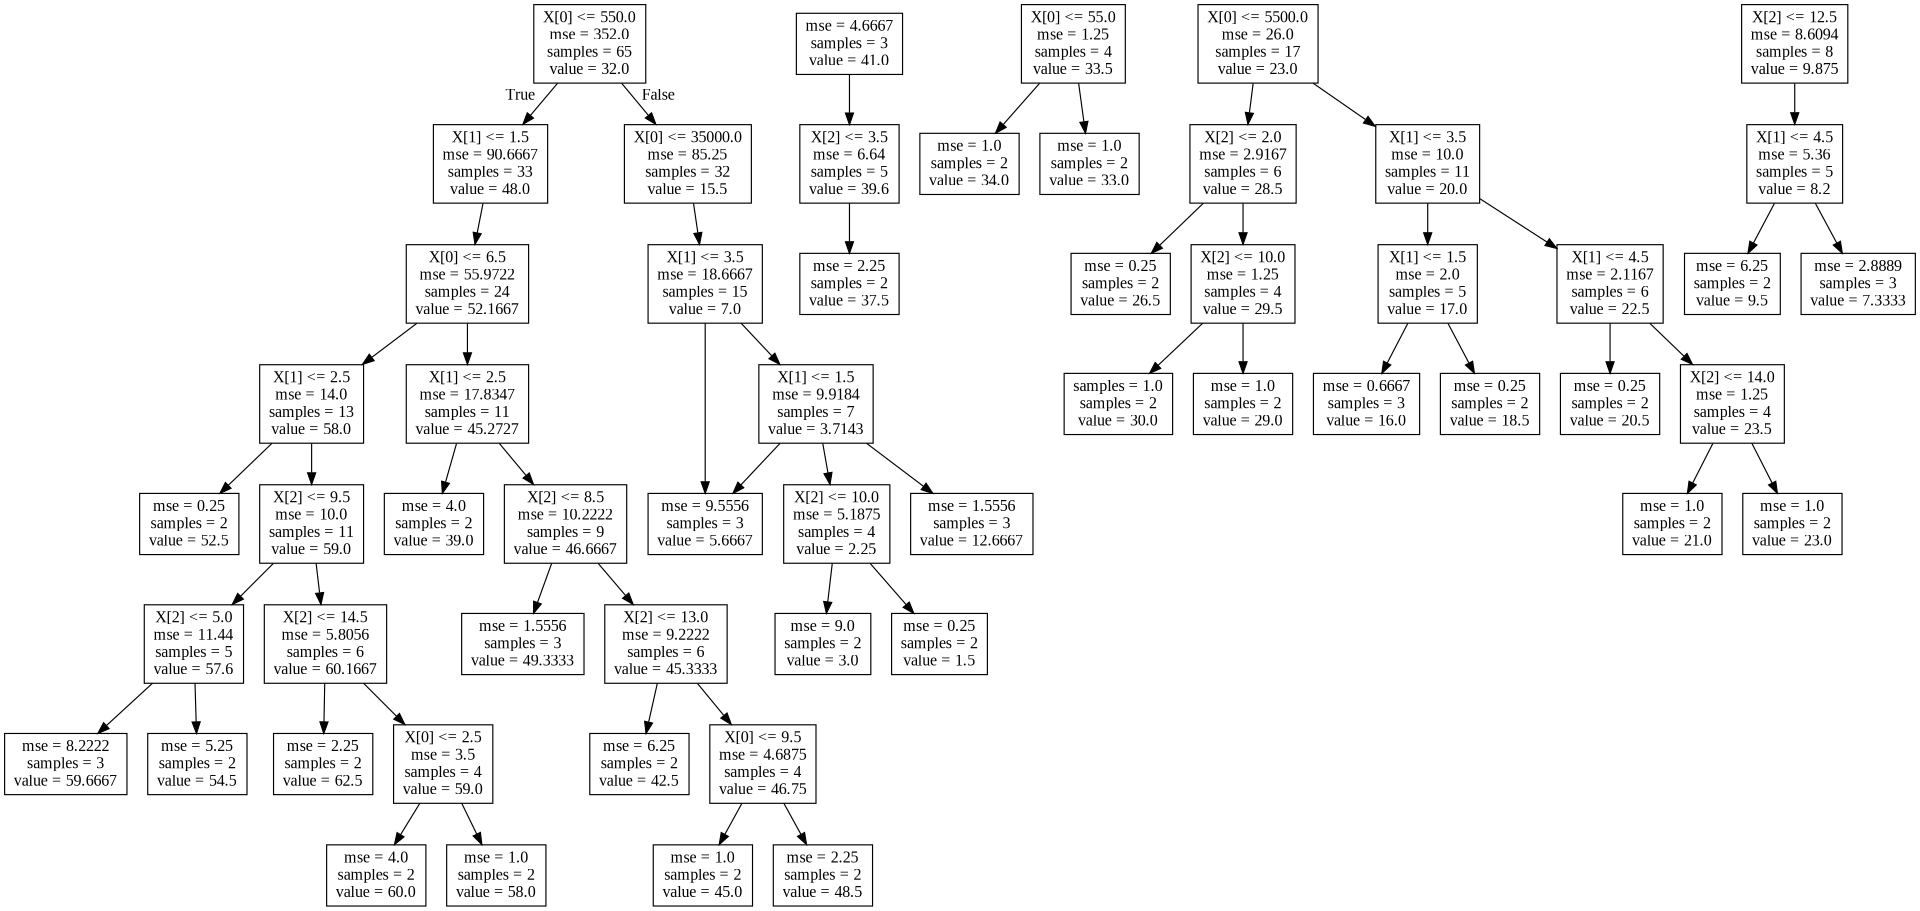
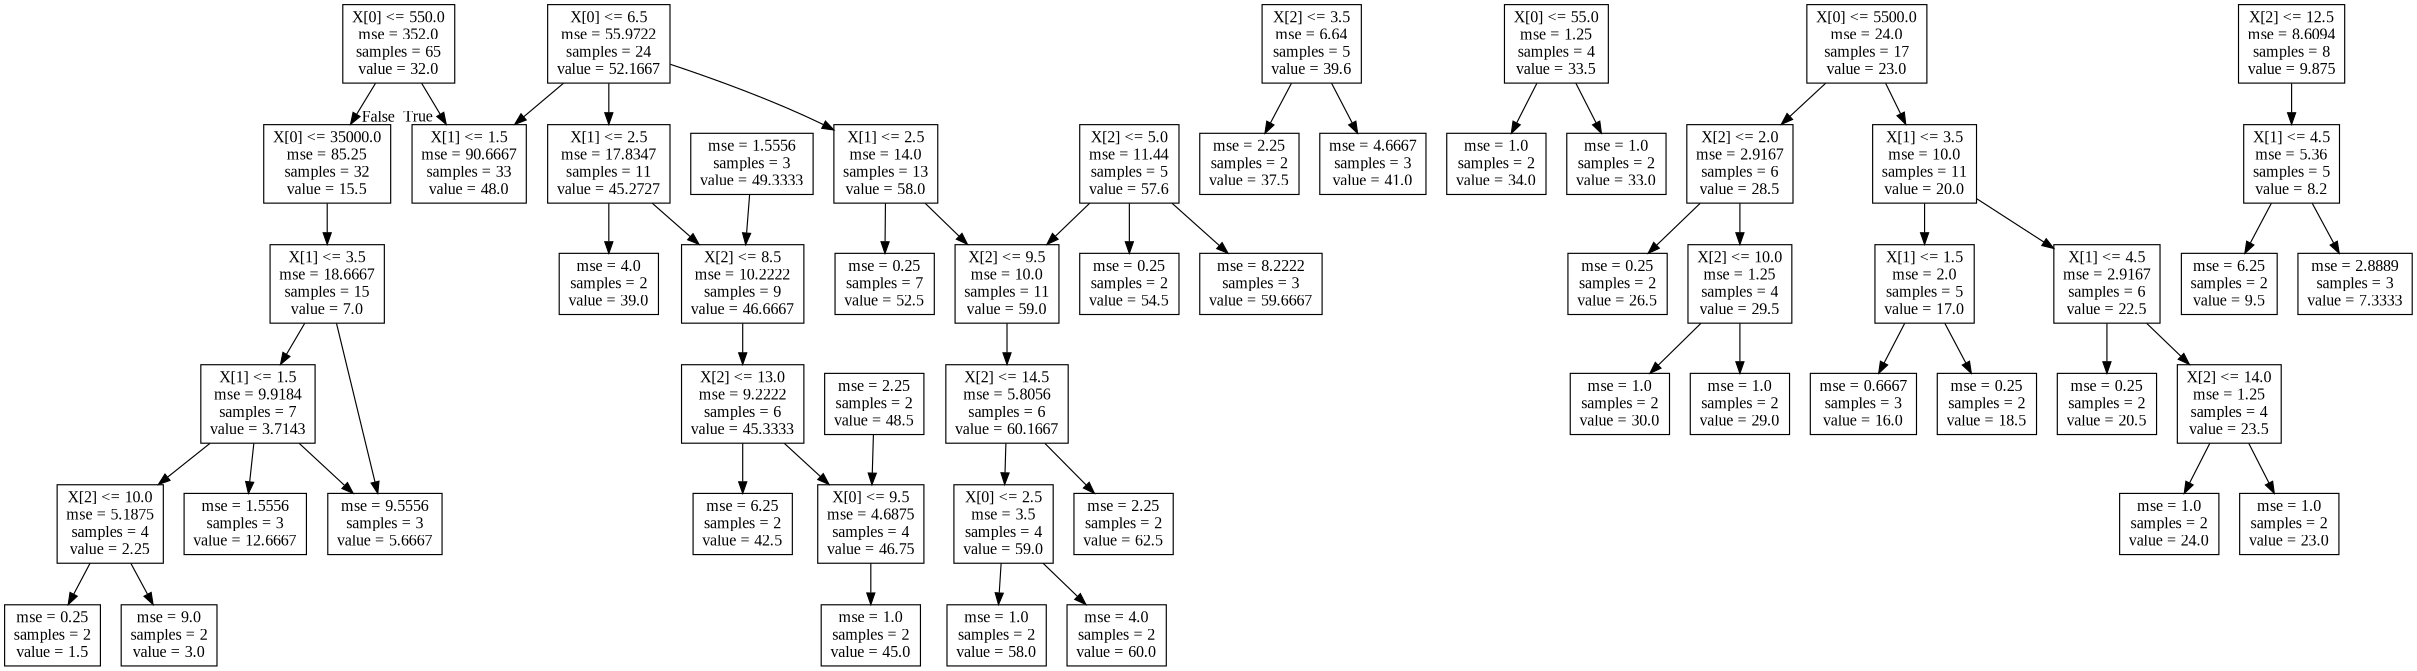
(1258, 44) -> (1867, 44)
(849, 94) -> (1342, 103)
(480, 218) -> (544, 100)
(1610, 284) -> (2107, 284)
(1118, 404) -> (1620, 404)
(189, 524) -> (885, 284)
(1672, 524) -> (2169, 524)
(257, 580) -> (1073, 220)
(545, 583) -> (748, 214)
(197, 764) -> (1129, 284)
(792, 819) -> (873, 454)
